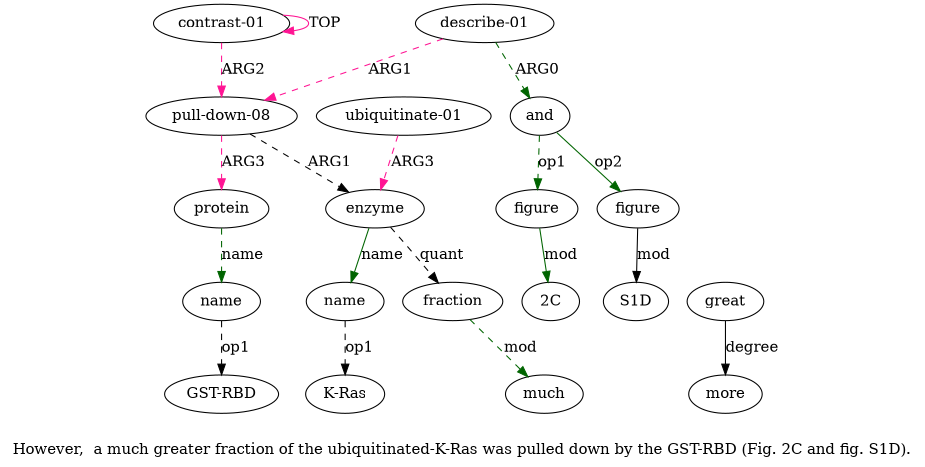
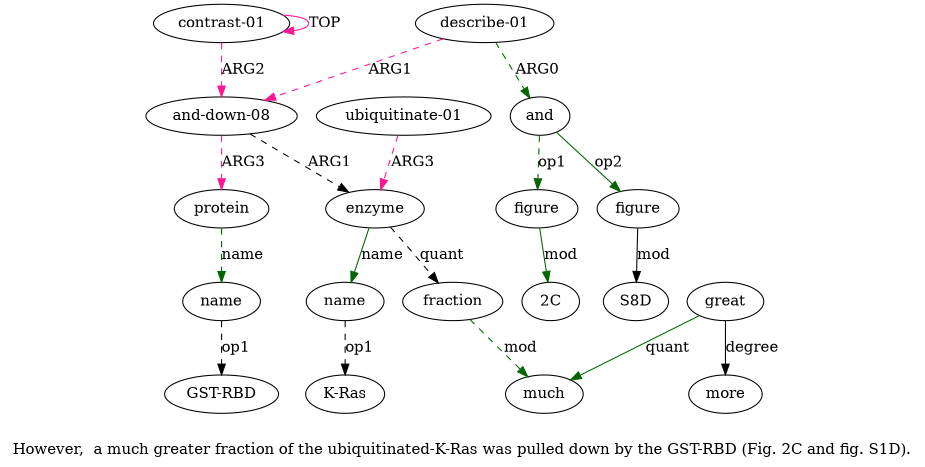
(222, 116) -> (222, 116)
(636, 301) -> (636, 301)
none -> (640, 345)
